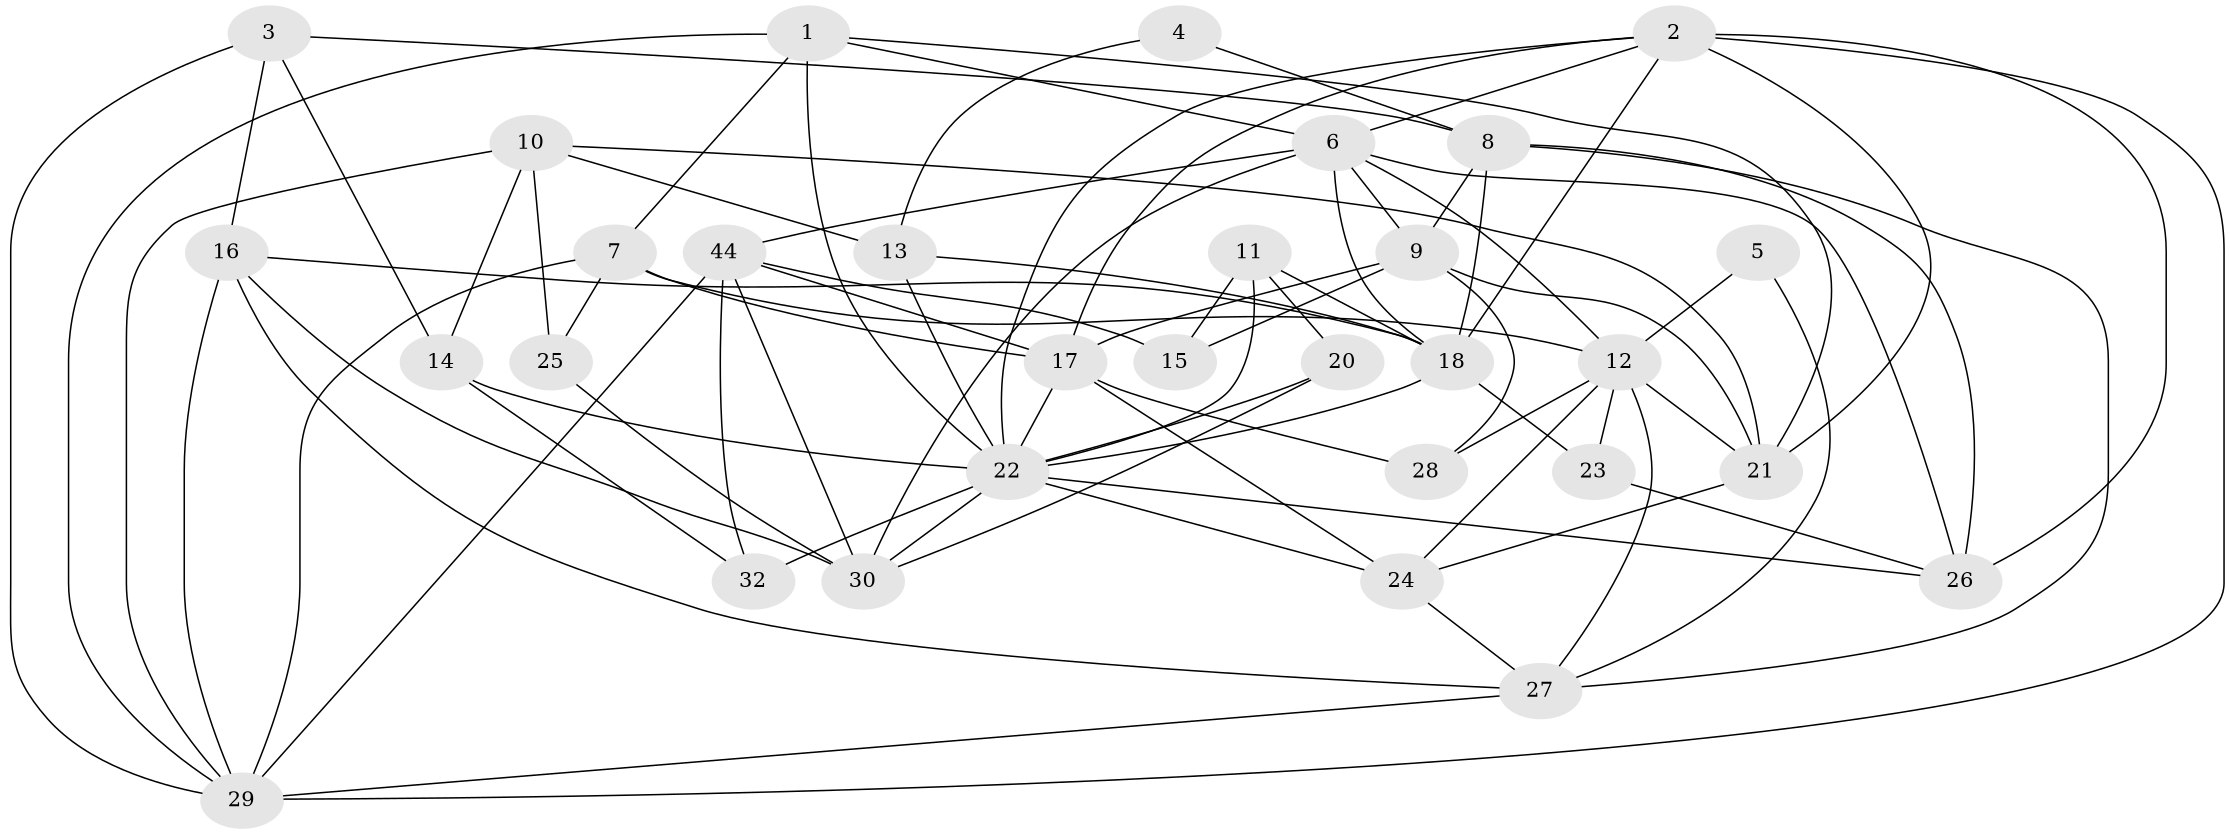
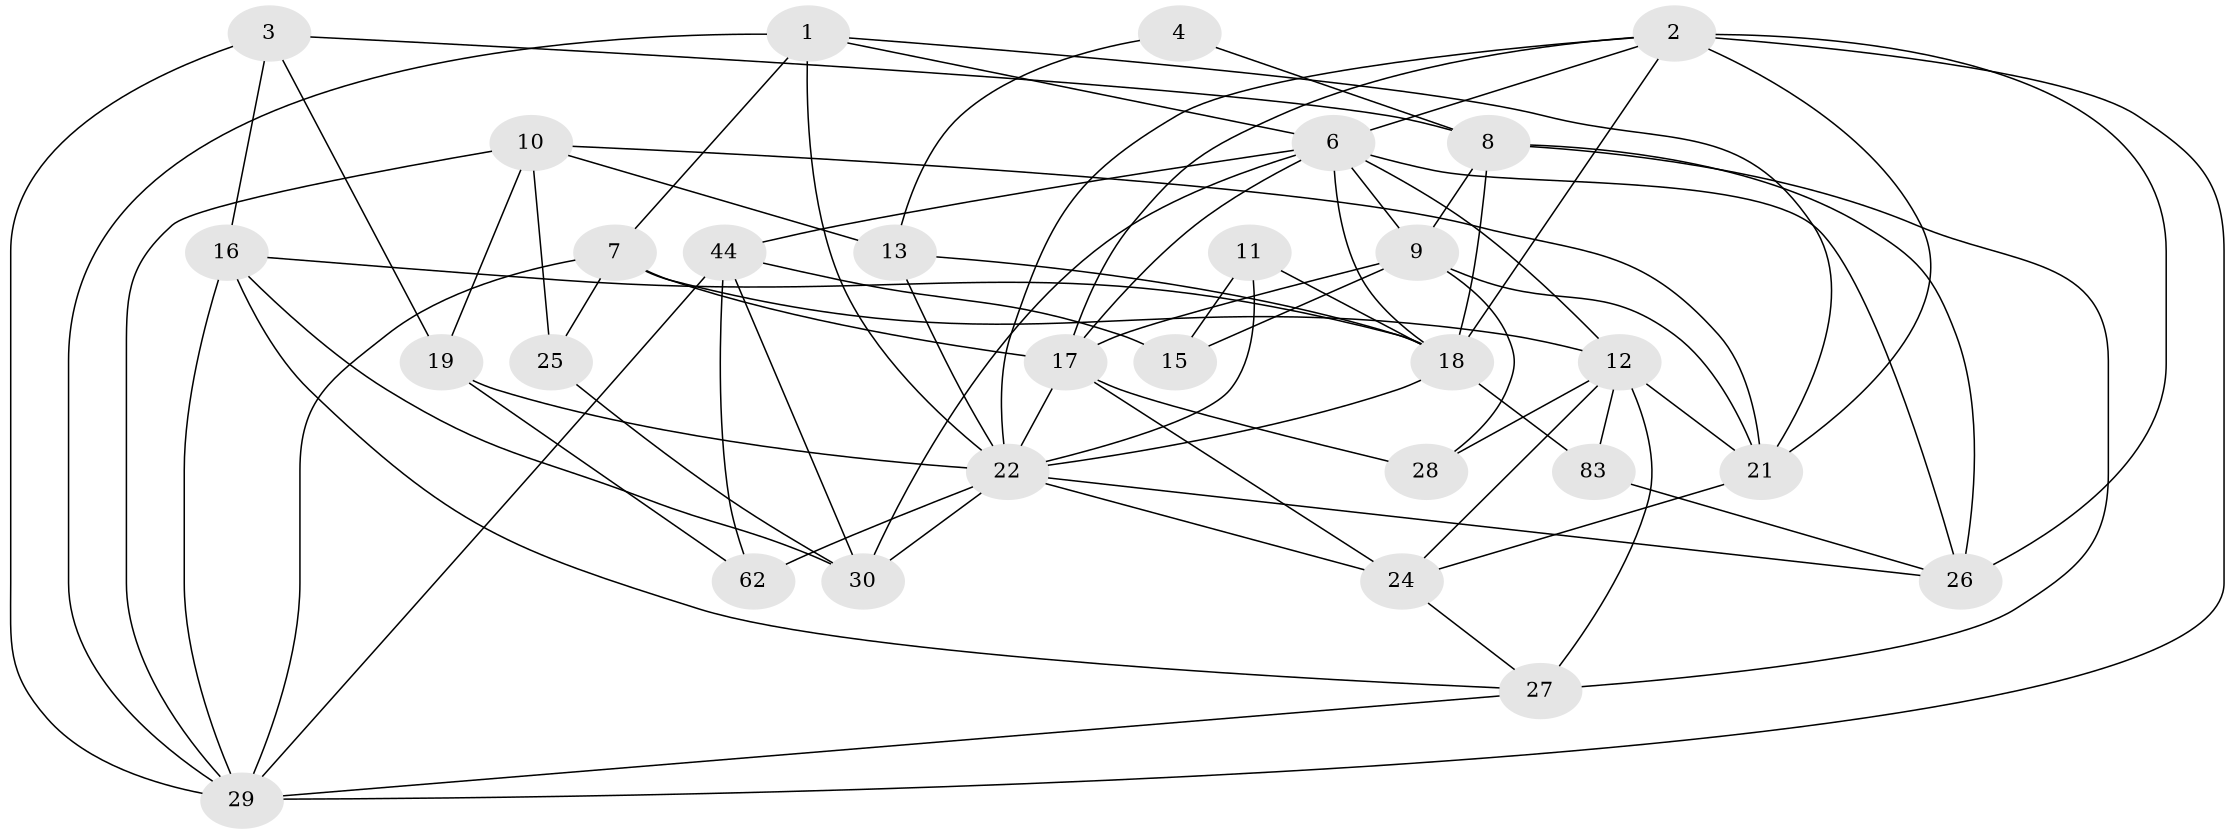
(1758, 253) -> none
(895, 307) -> (1182, 236)
(442, 362) -> (442, 362)
(1343, 362) -> none
(1594, 472) -> (1594, 472)
(754, 581) -> (754, 581)
